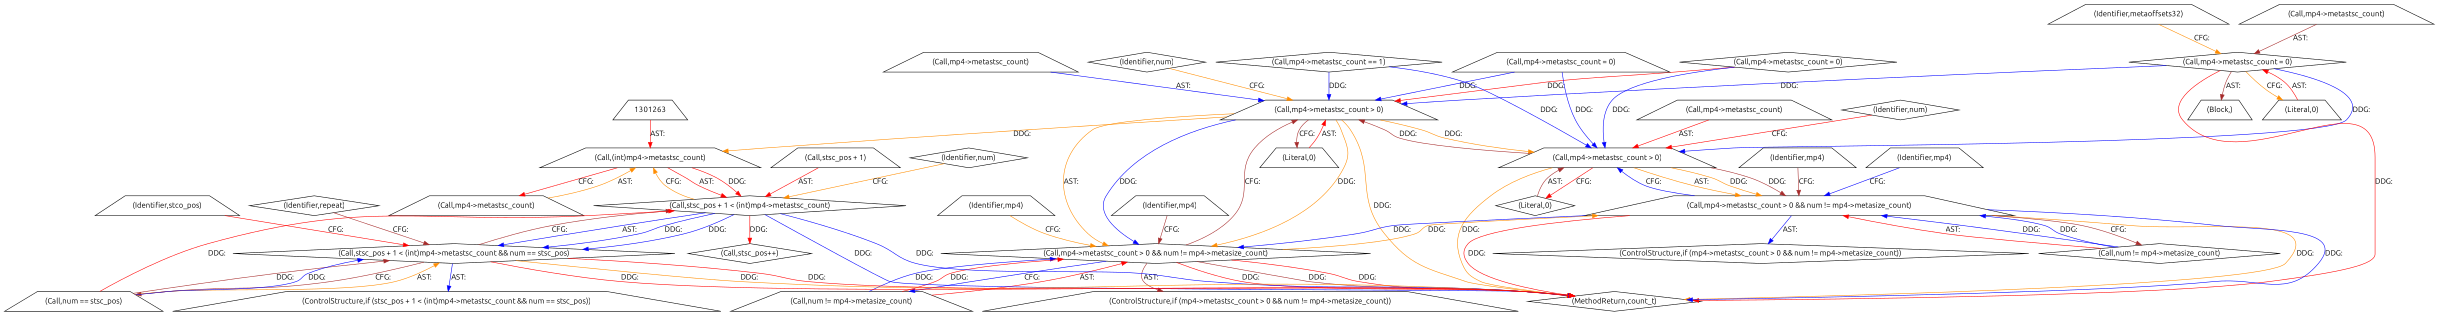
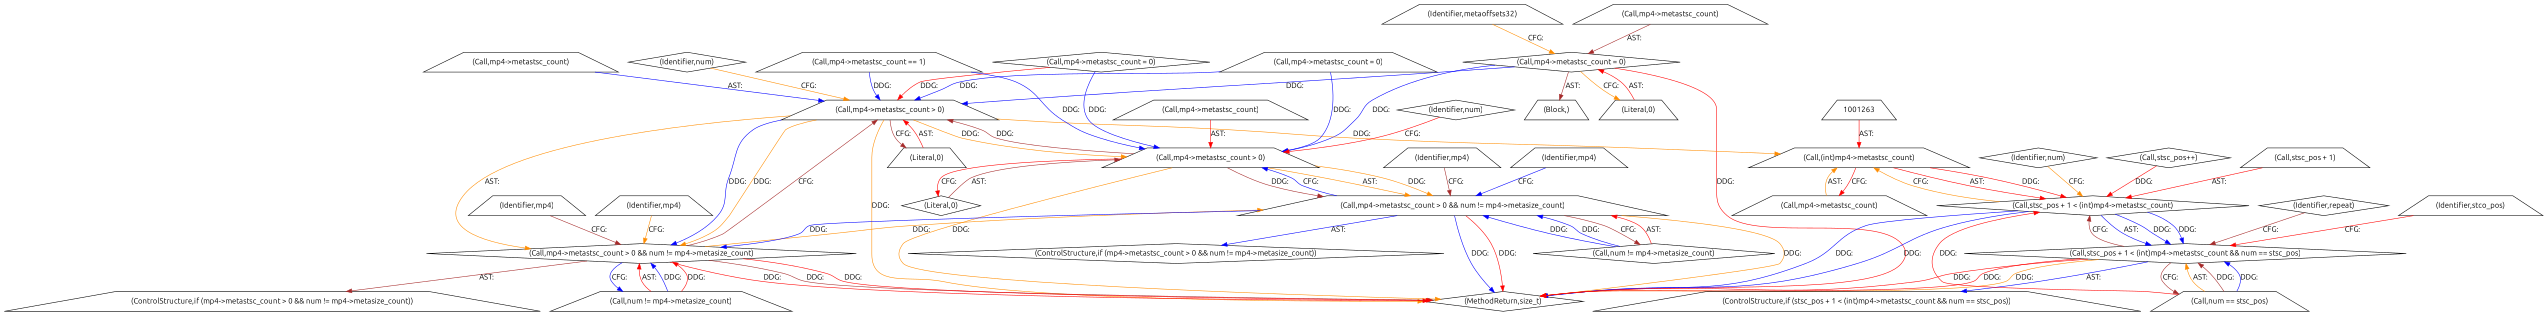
(1329, 62) -> (869, 62)
(650, 110) -> (1859, 110)
(750, 227) -> (2134, 180)
(1614, 301) -> (1503, 301)
